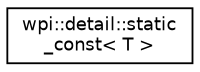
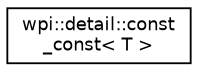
(100, 36) -> (99, 36)
